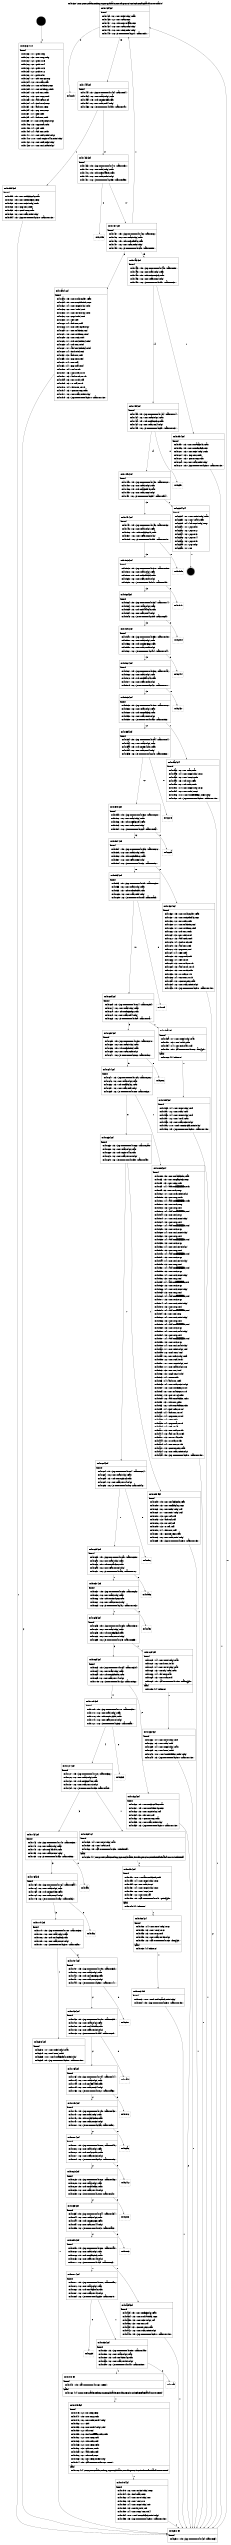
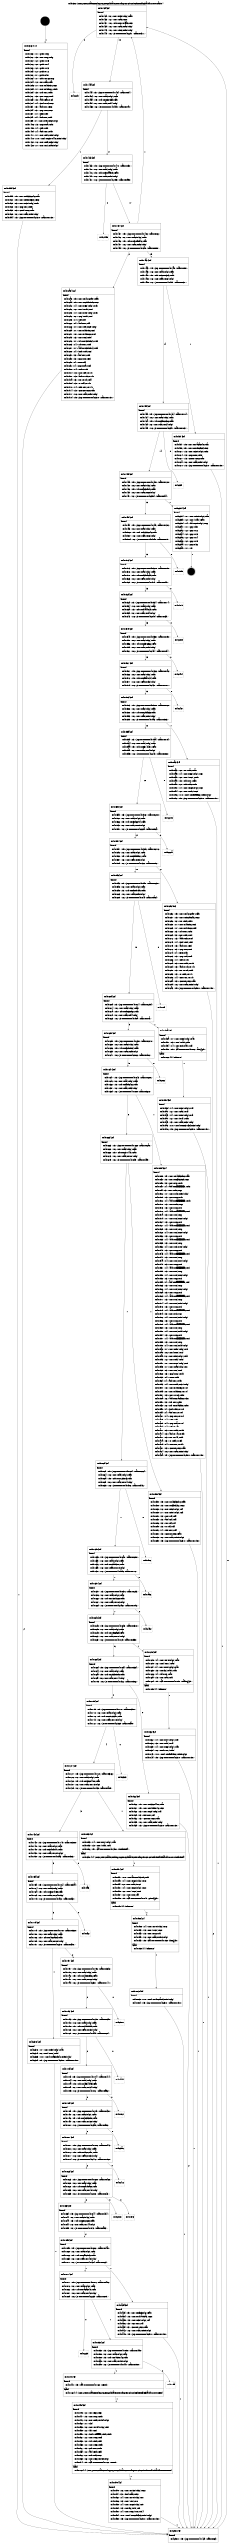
(120, 2239) -> (123, 2203)
